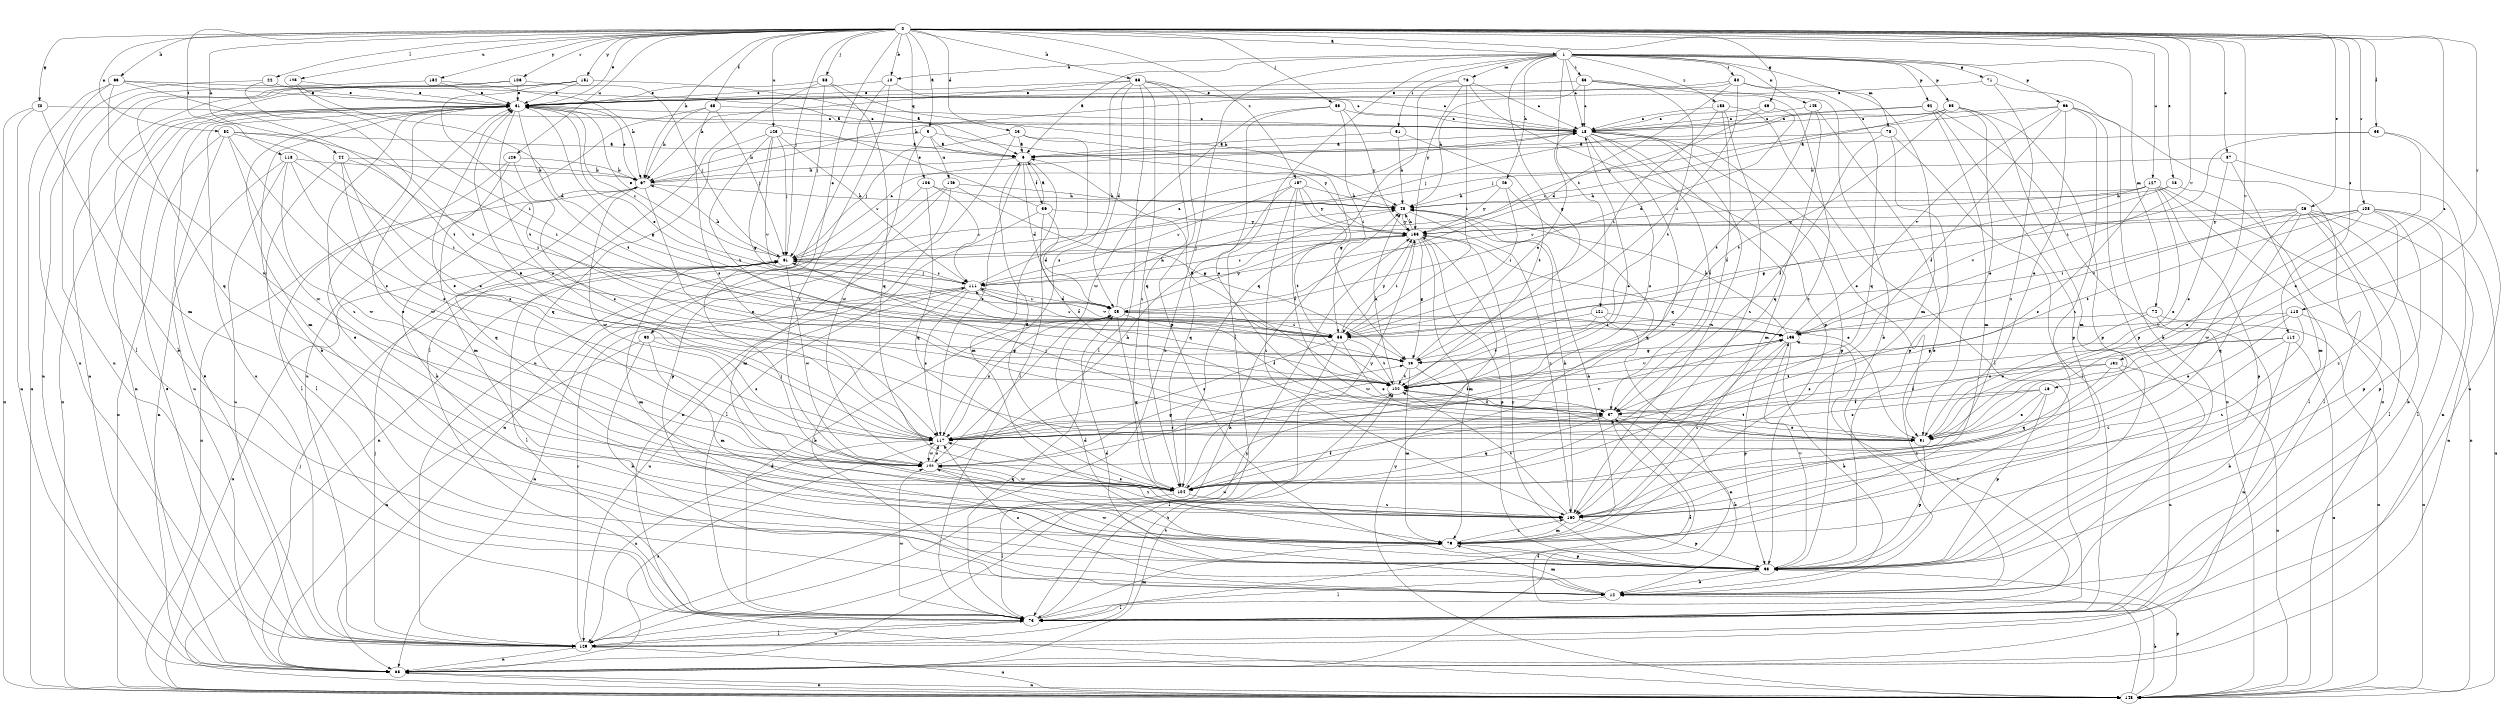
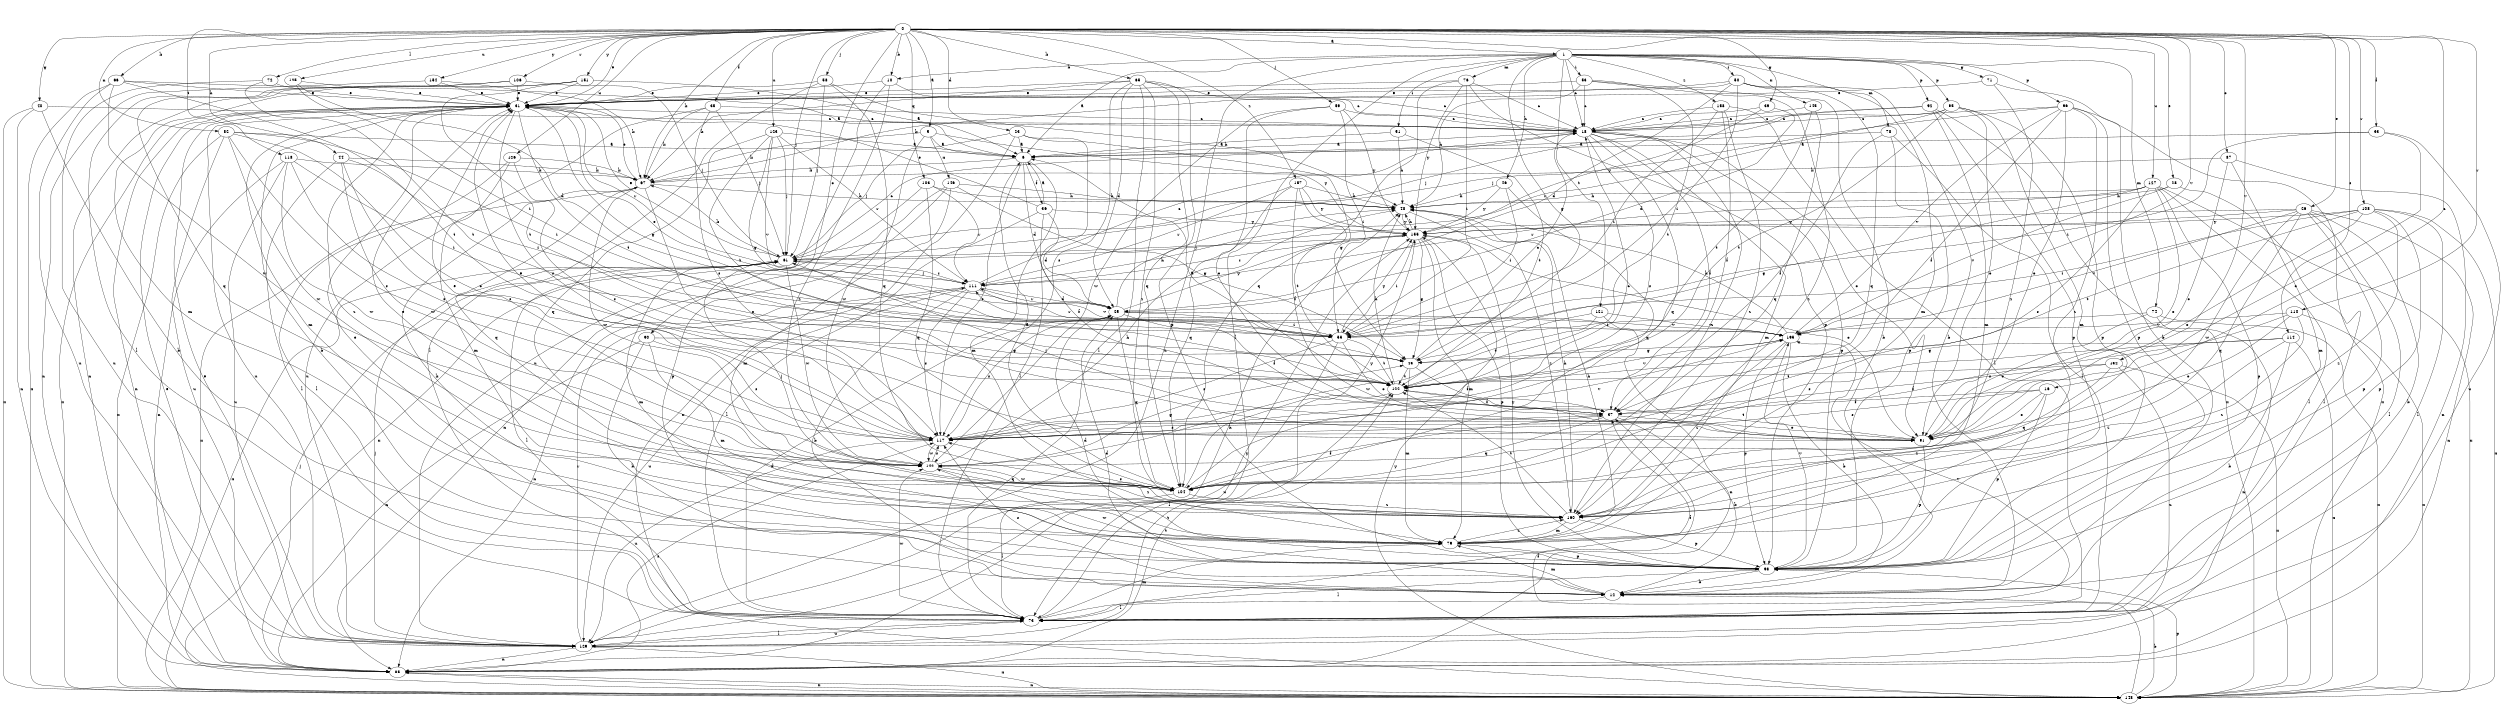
(270, 80) -> (270, 80)
(1291, 393) -> none
(1950, 489) -> (1954, 425)
